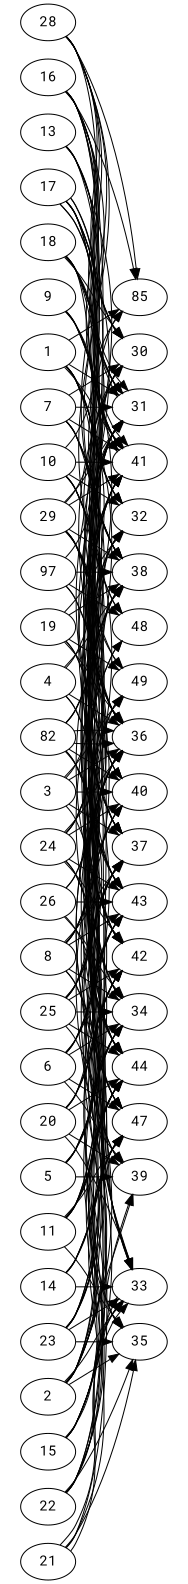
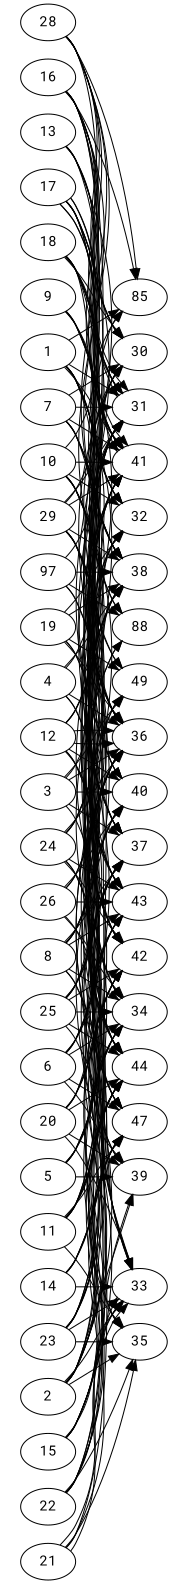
(93, 594) -> (94, 567)
(140, 627) -> (140, 627)
(48, 737) -> (48, 737)
(90, 822) -> (91, 852)
